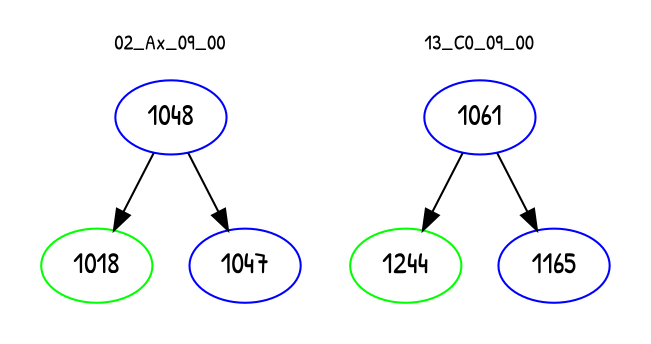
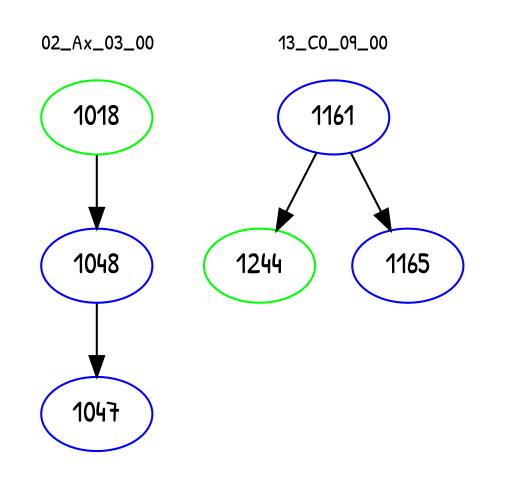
(171, 44) -> (98, 44)
(480, 117) -> (334, 117)
(139, 182) -> (97, 181)
